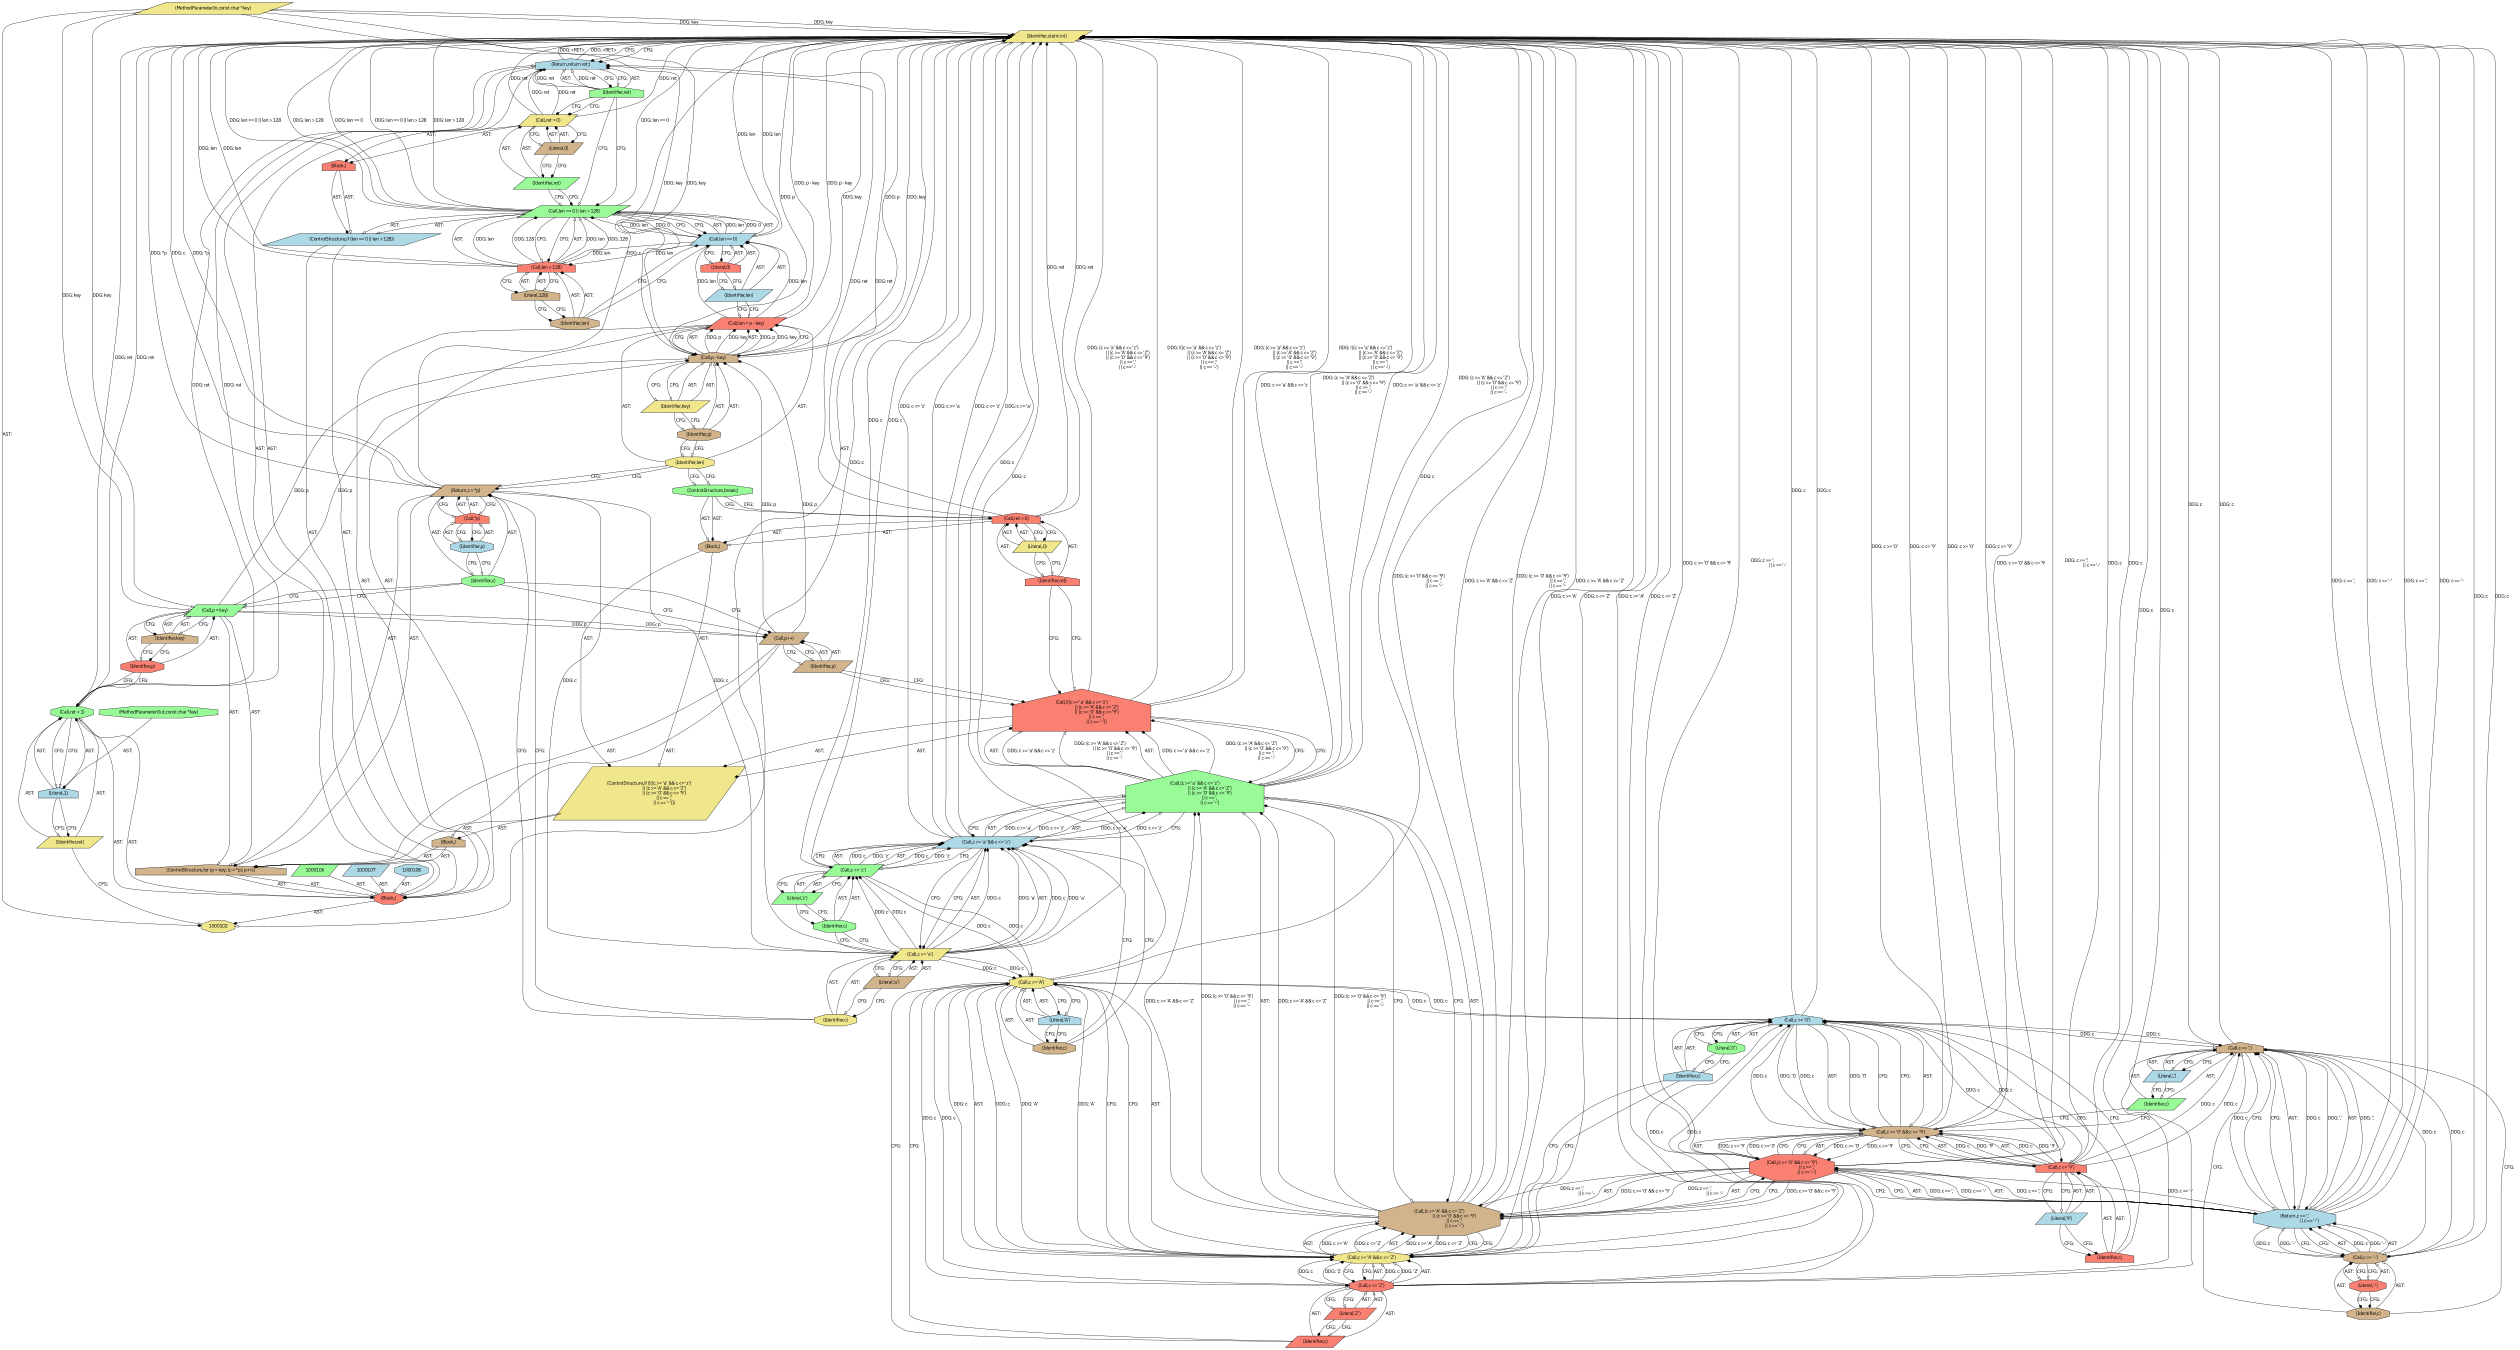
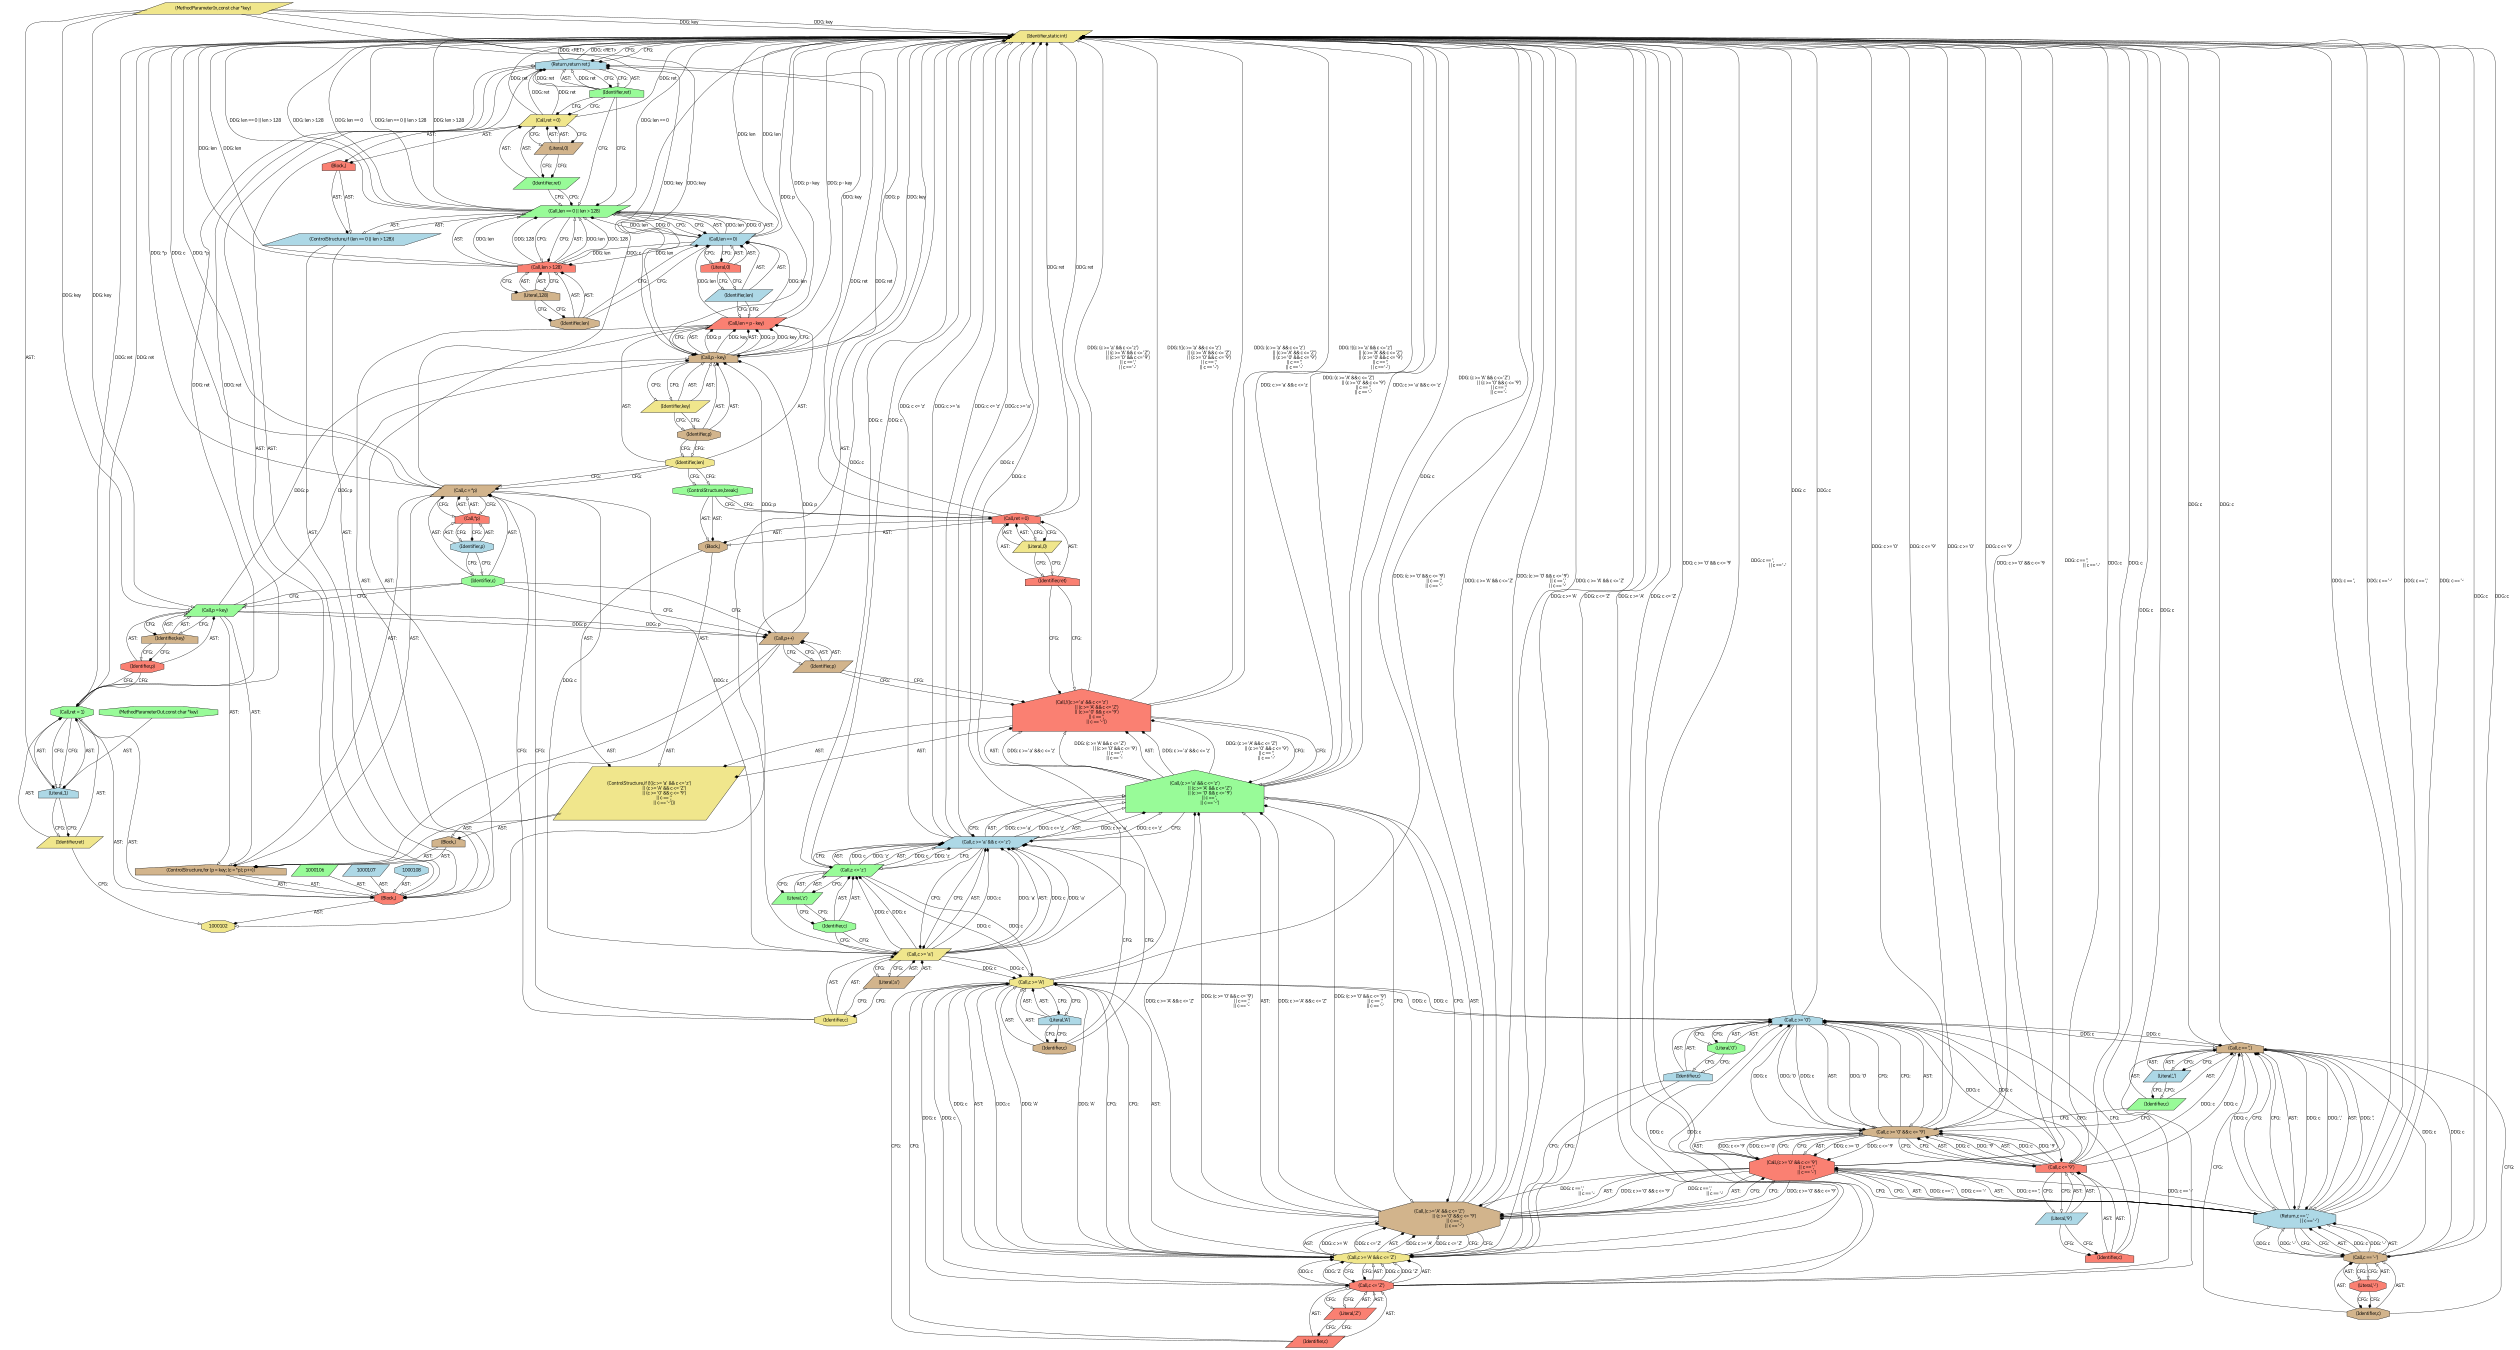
(3, 490) -> (25, 349)
(466, 491) -> (466, 491)
